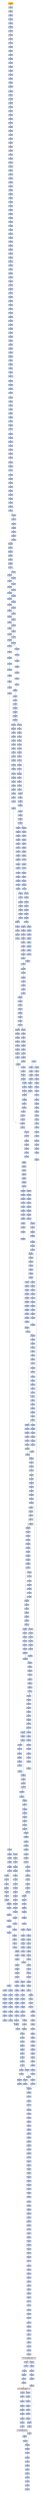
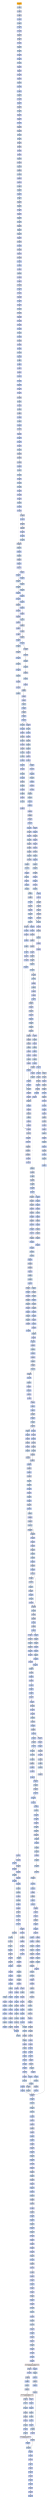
none -> (39, 949)
